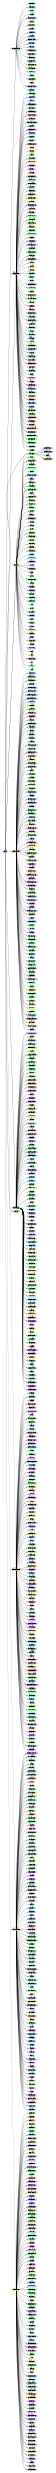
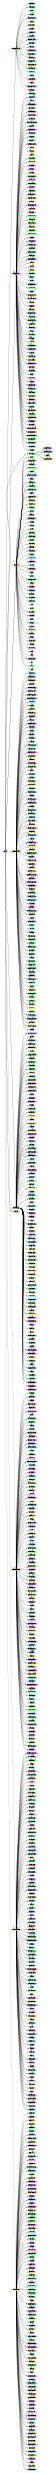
(32, 2358) -> (32, 2358)
